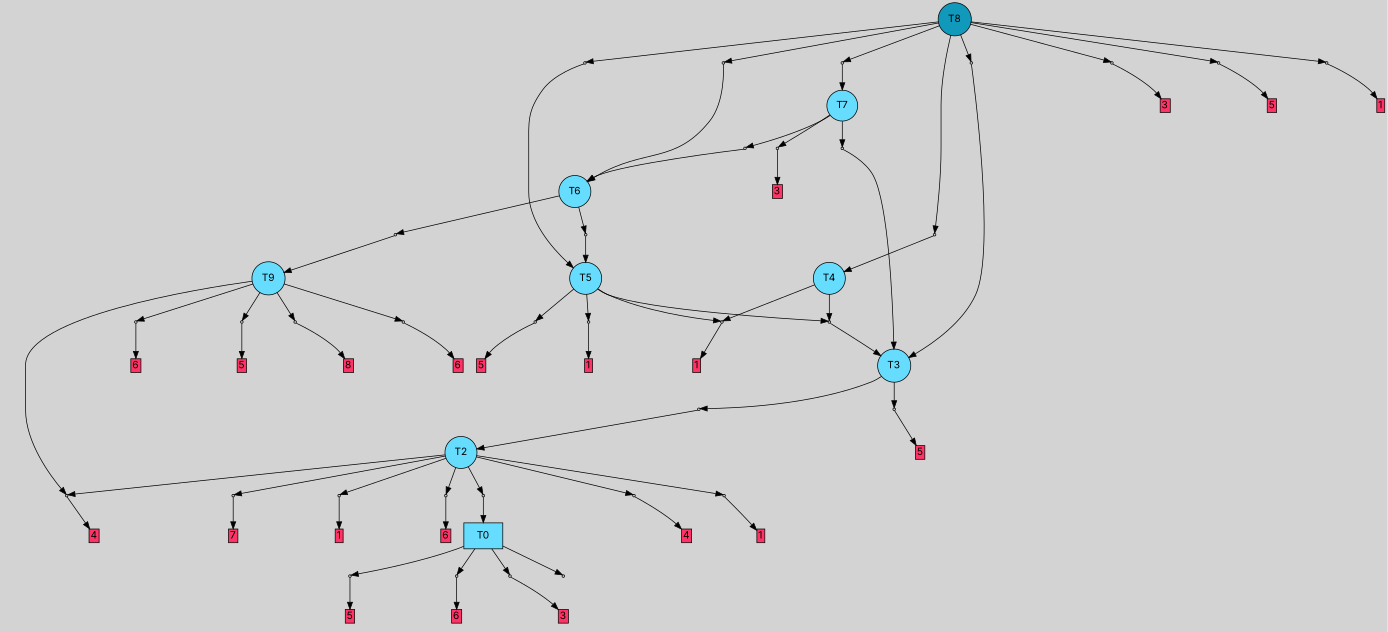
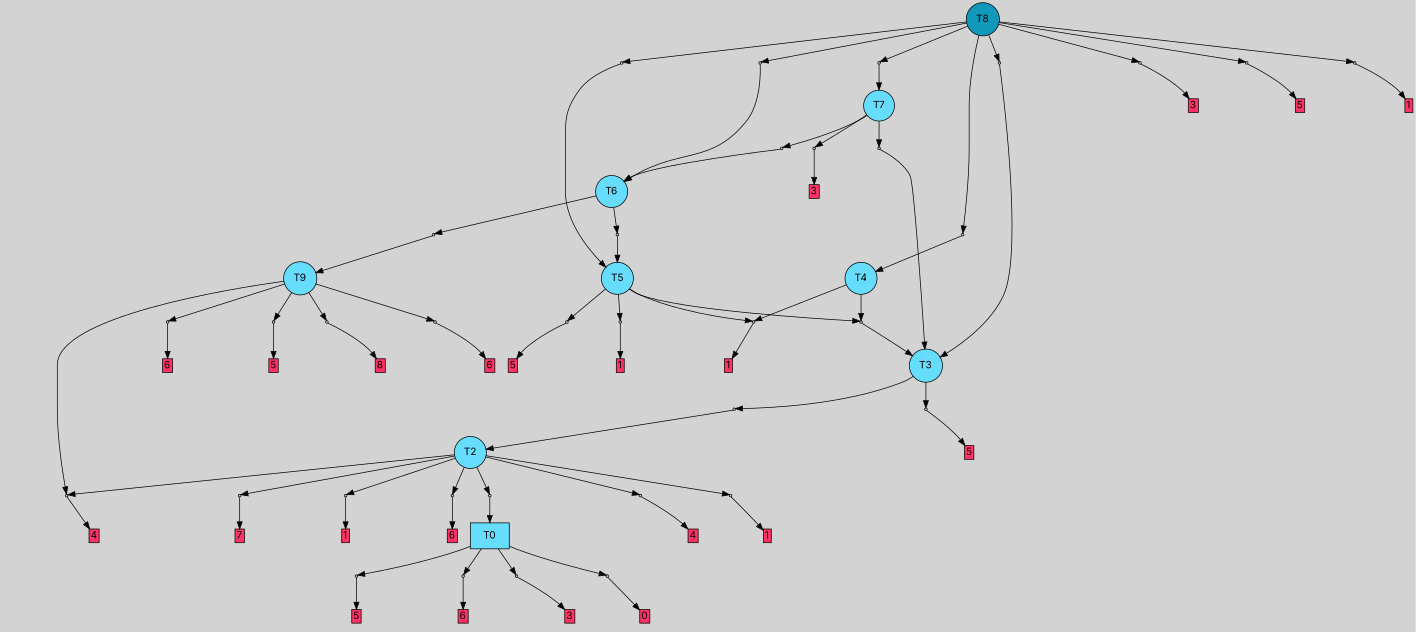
none -> (645, 616)
